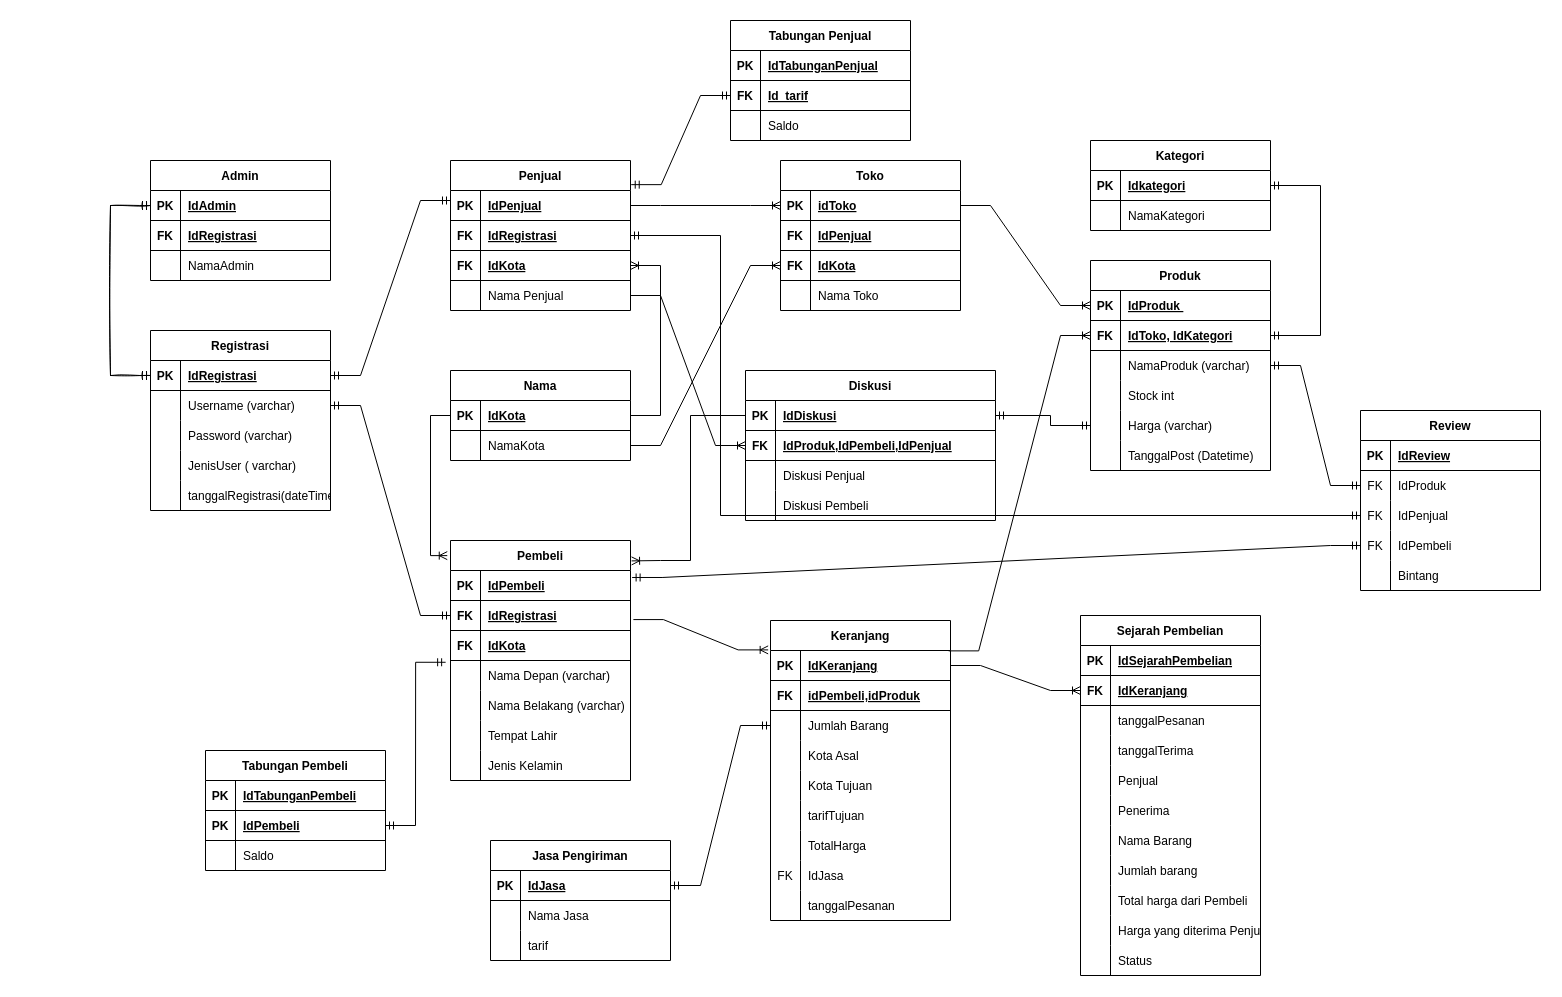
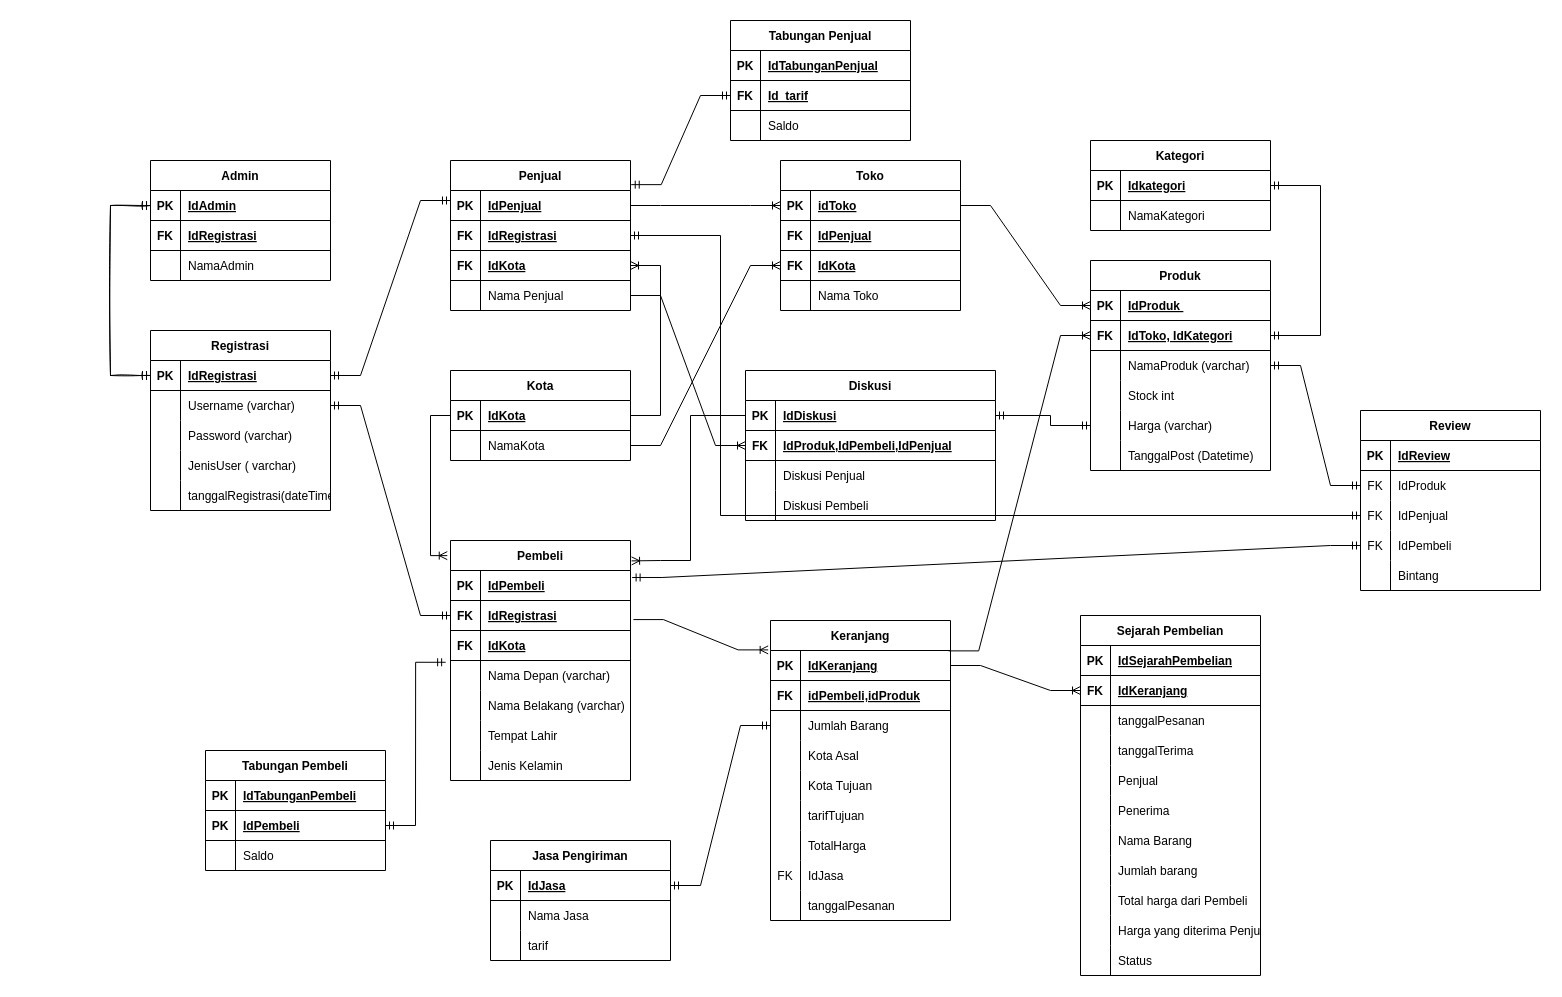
(540, 386) -> (540, 386)
